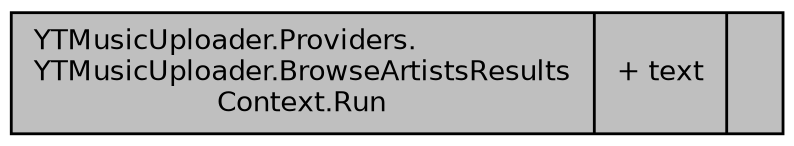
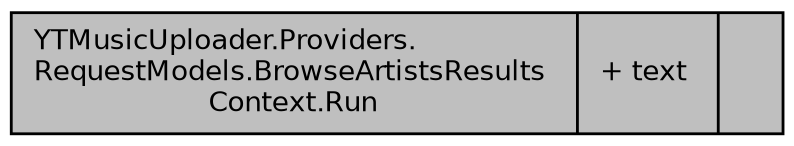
(303, 72) -> (290, 72)
